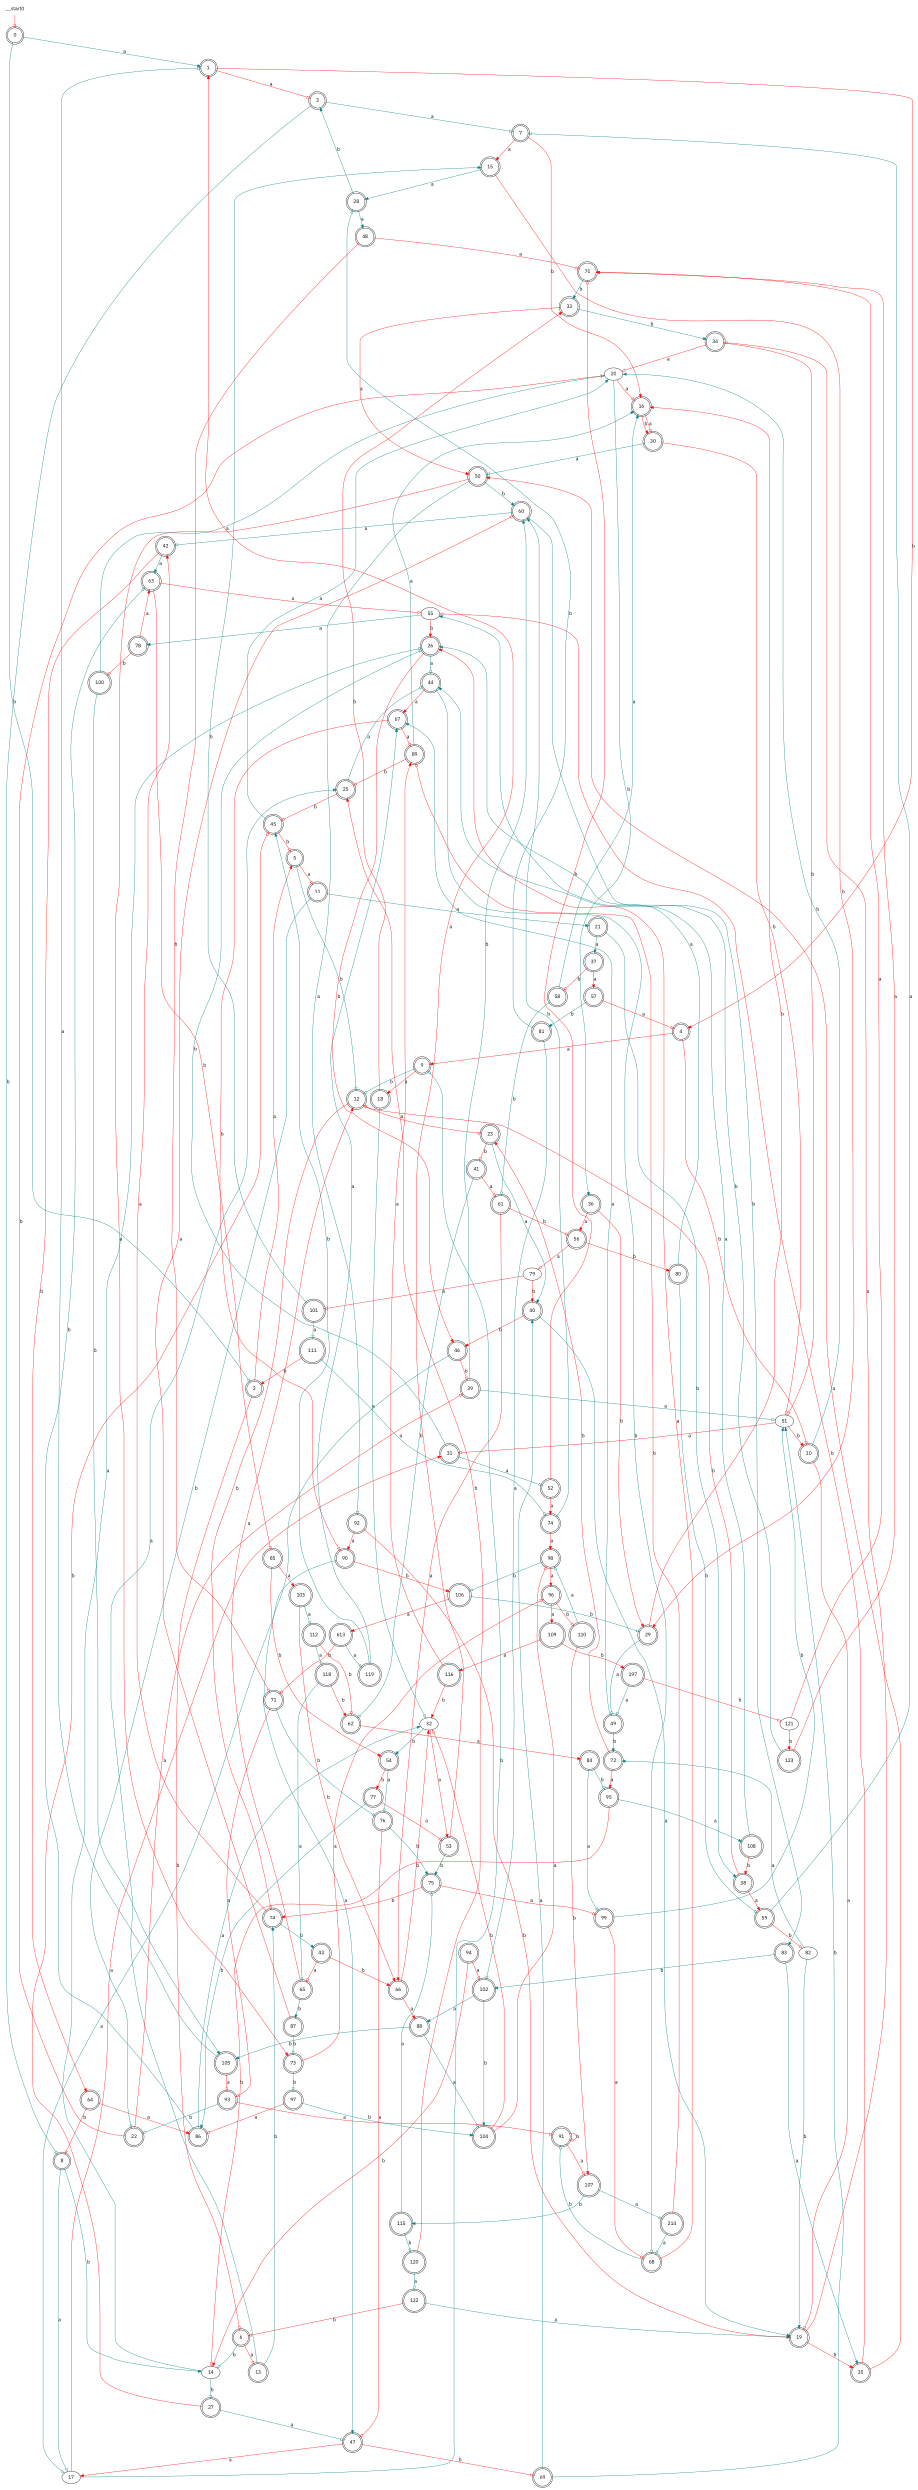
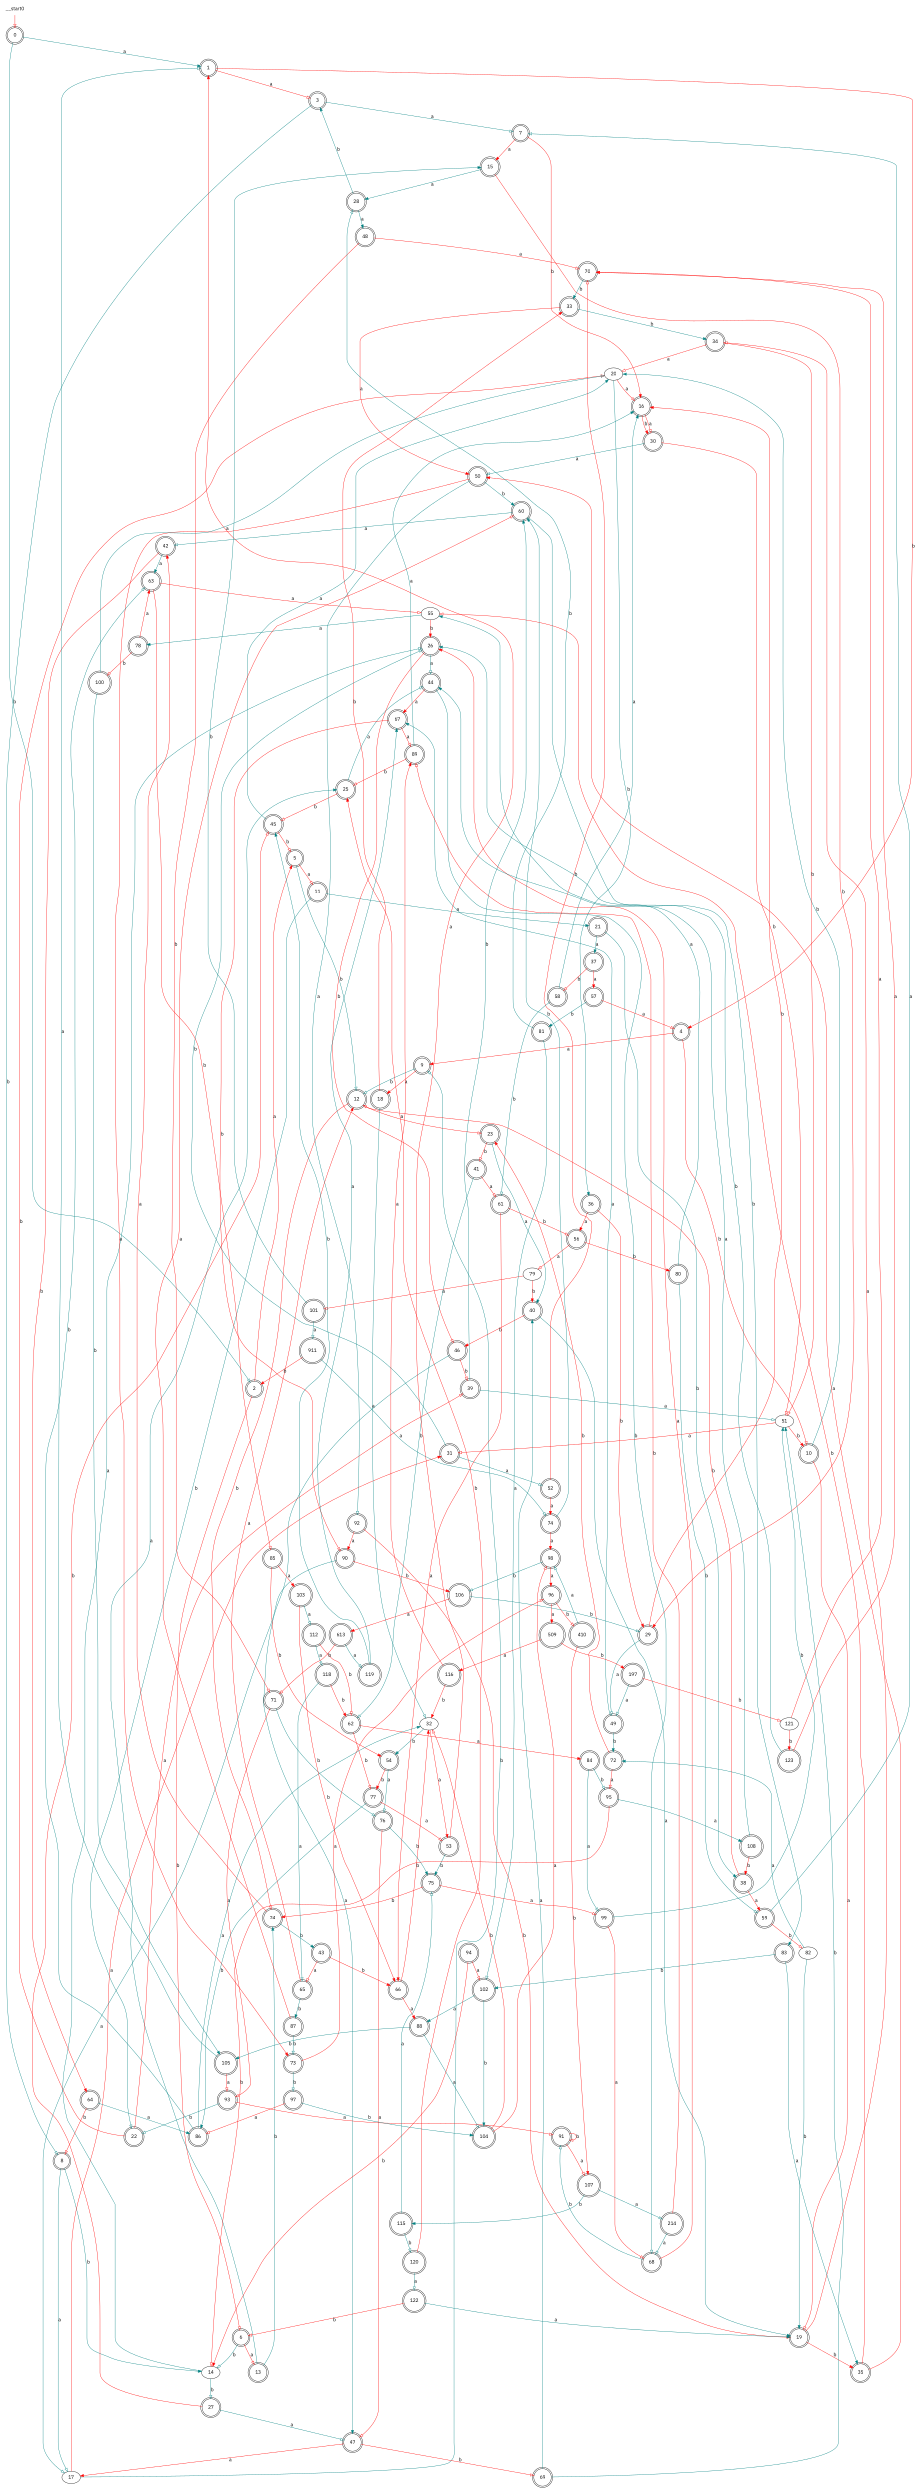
(335, 1011) -> (335, 1011)
(312, 1351) -> (312, 1351)
(552, 1635) -> (552, 1635)
(582, 1635) -> (582, 1635)
none -> (361, 1759)
(611, 1777) -> (611, 1777)
(142, 2118) -> (142, 2118)
